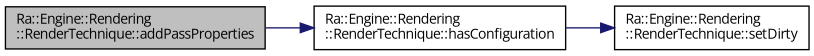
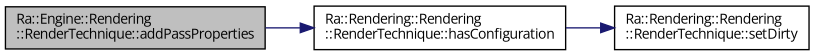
(440, 28) -> (440, 28)
(712, 28) -> (712, 28)
